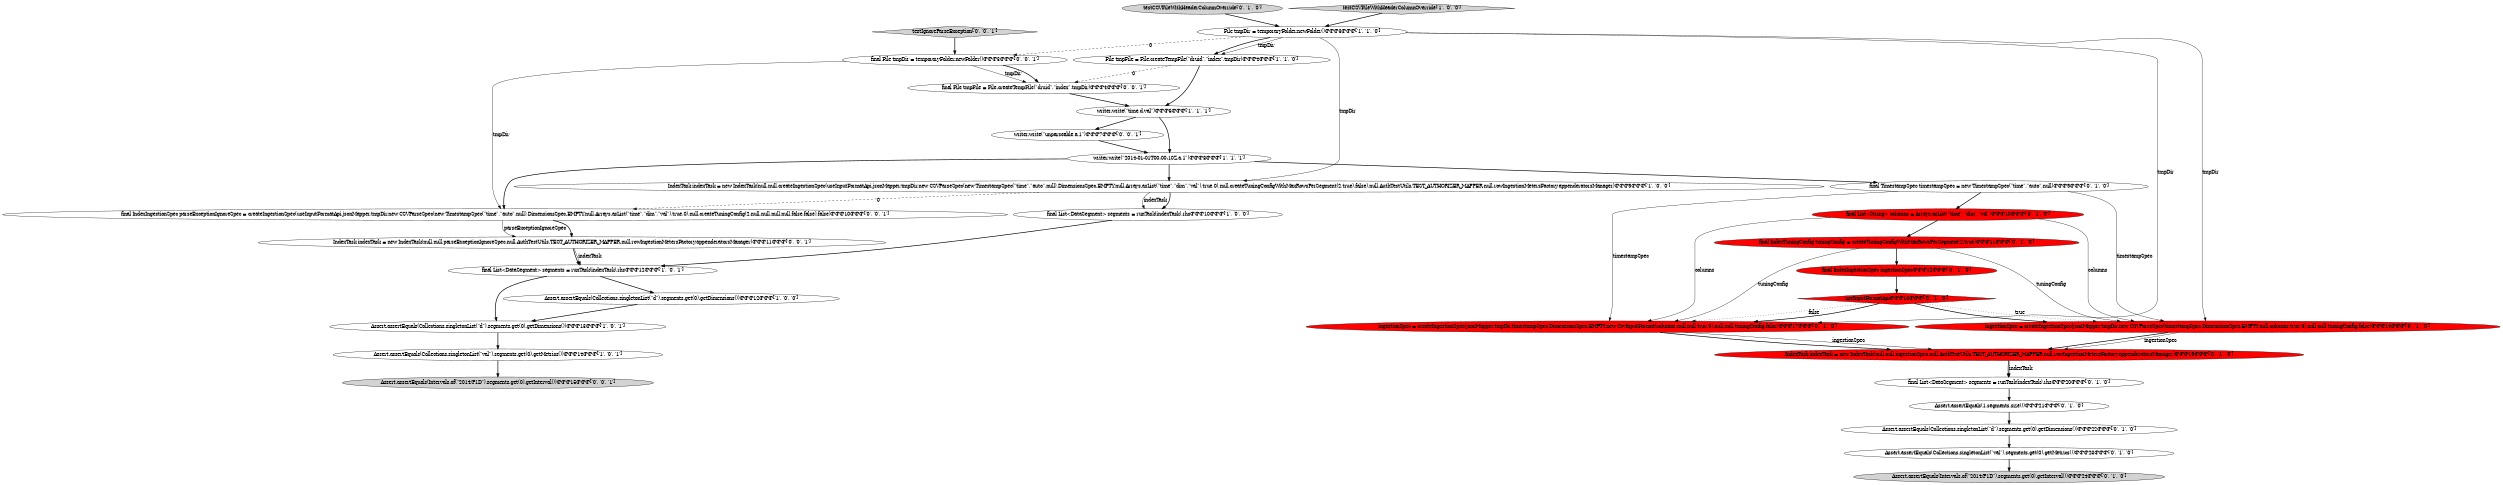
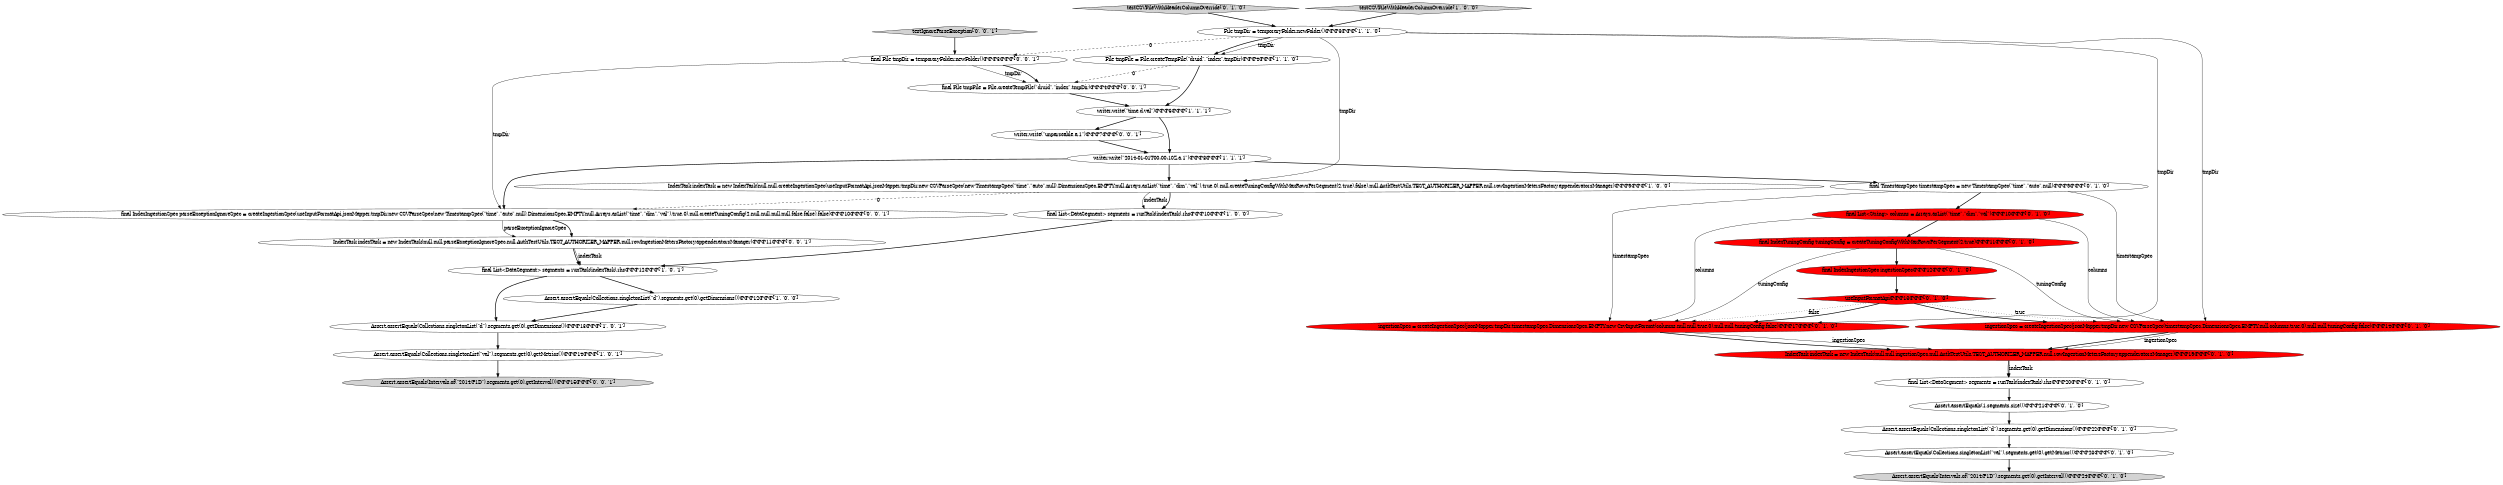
(1202, 8) -> (1186, 8)
